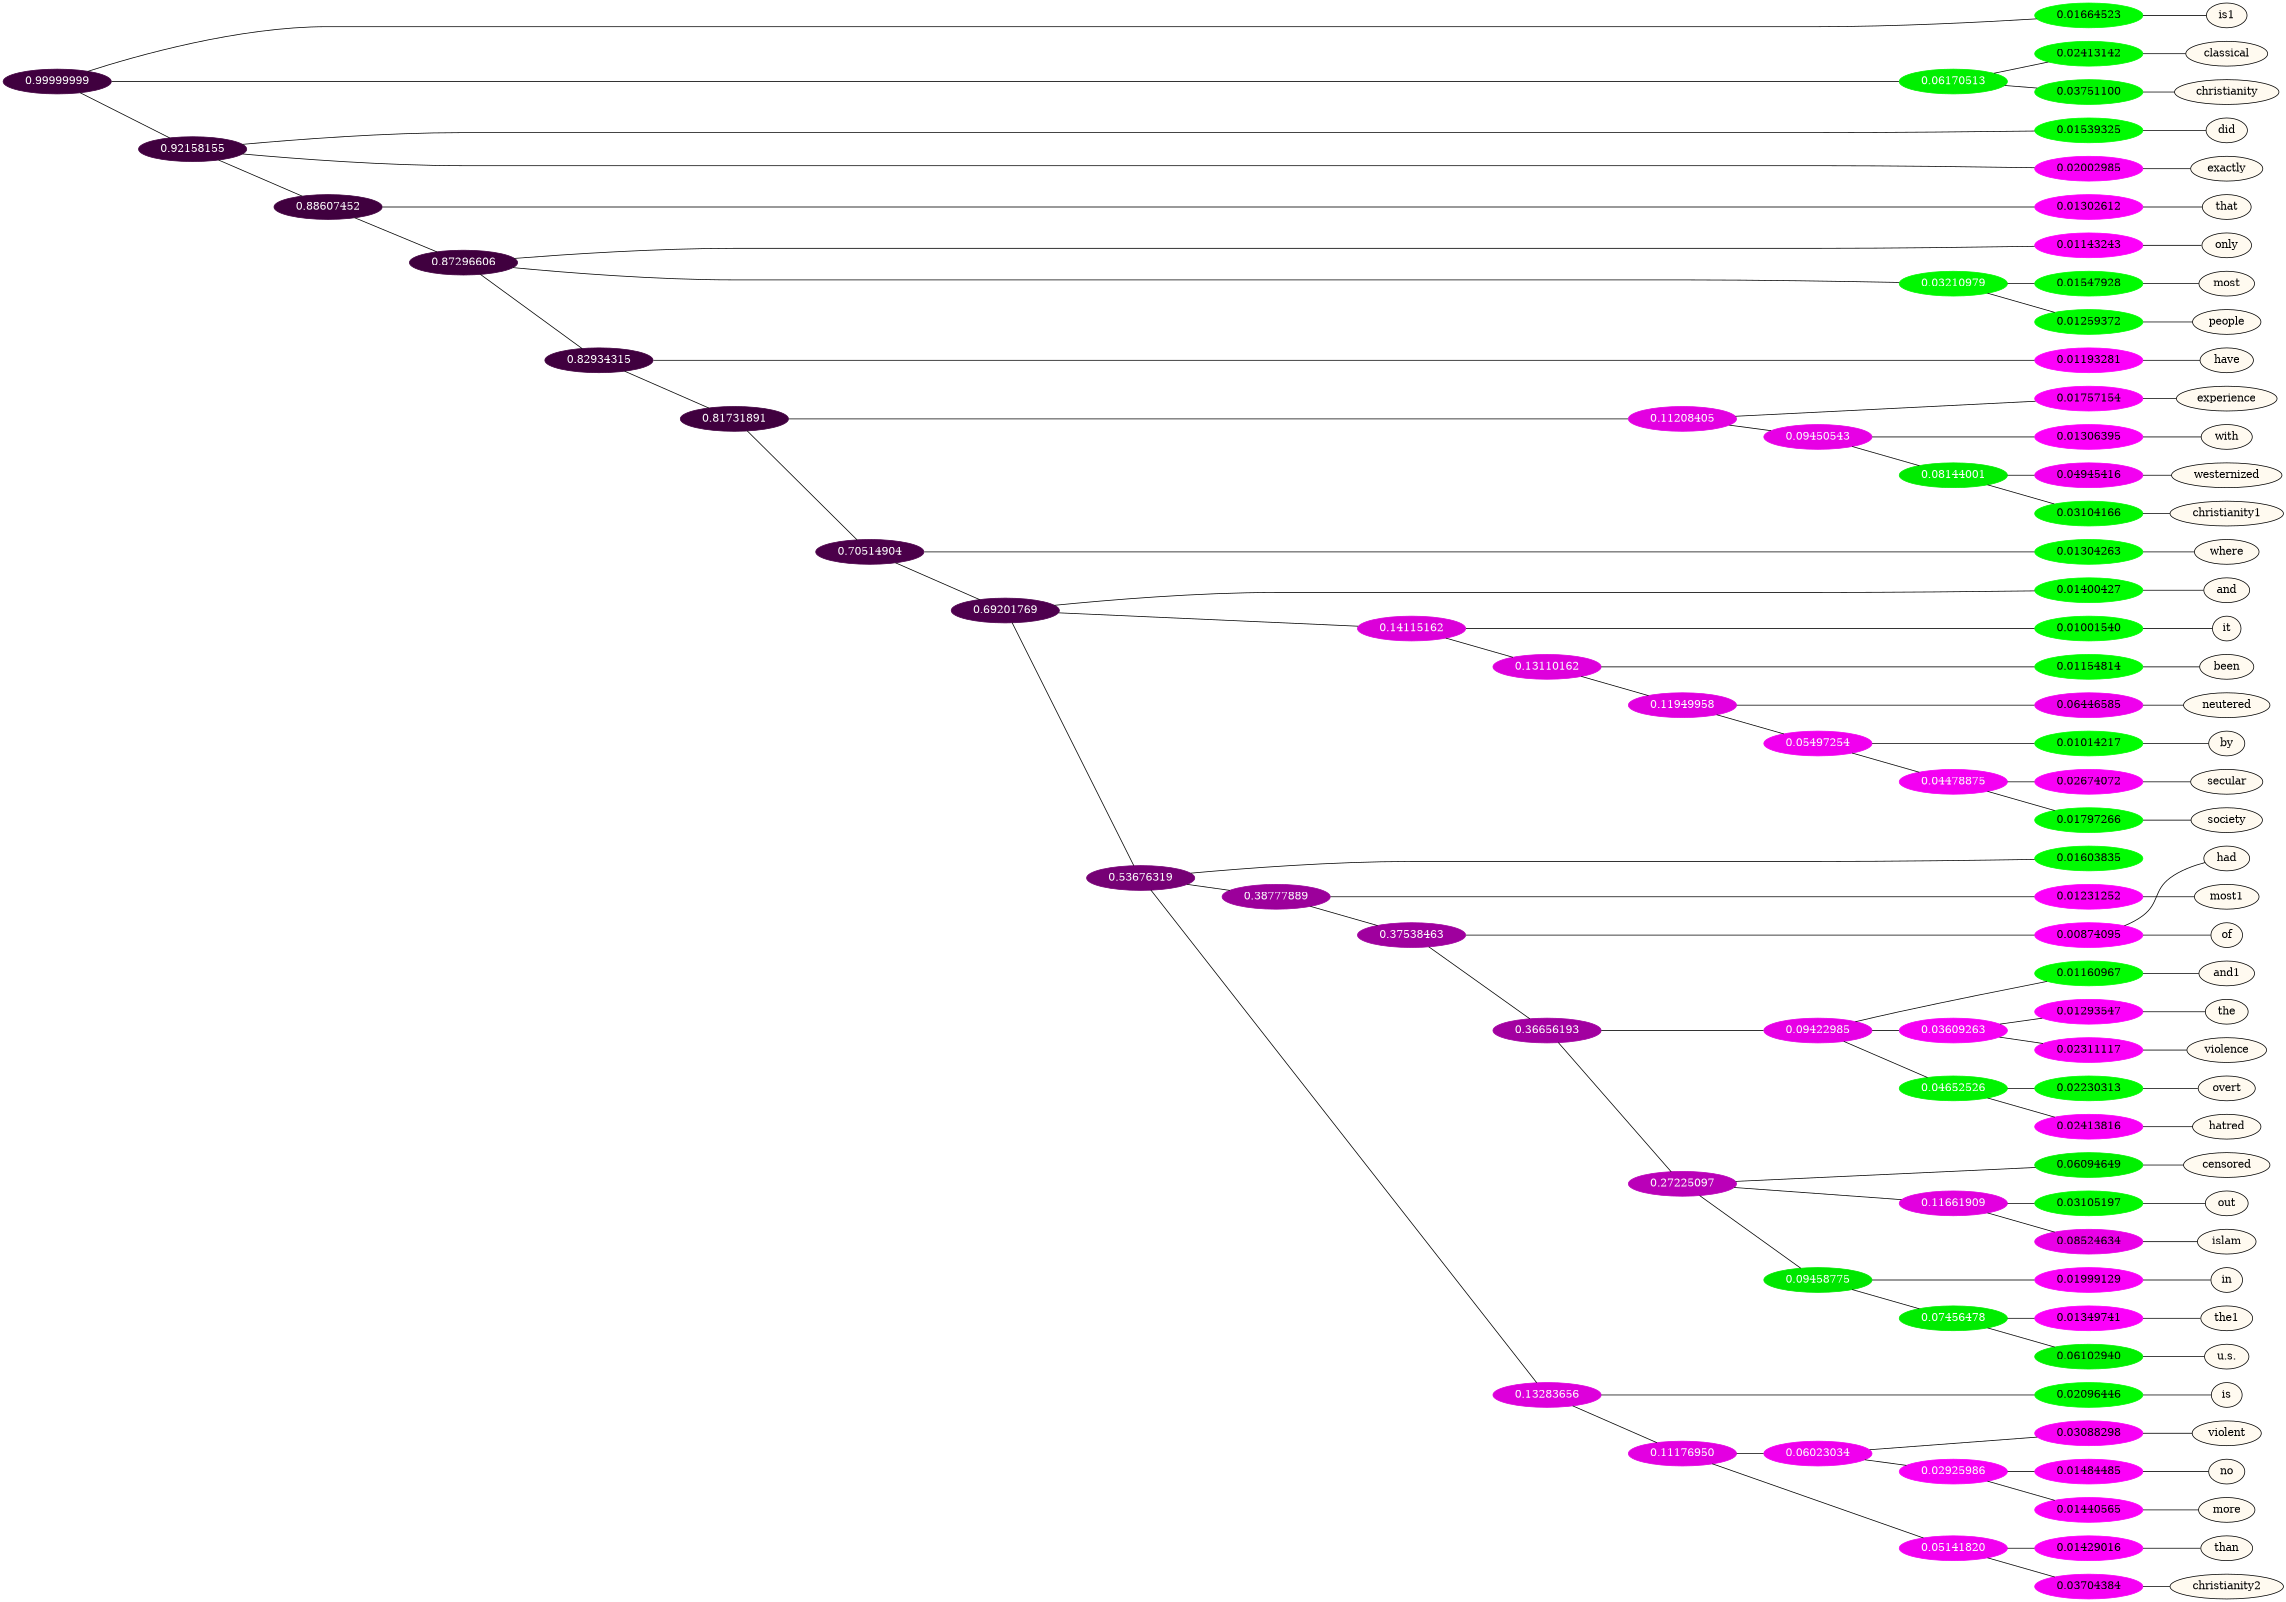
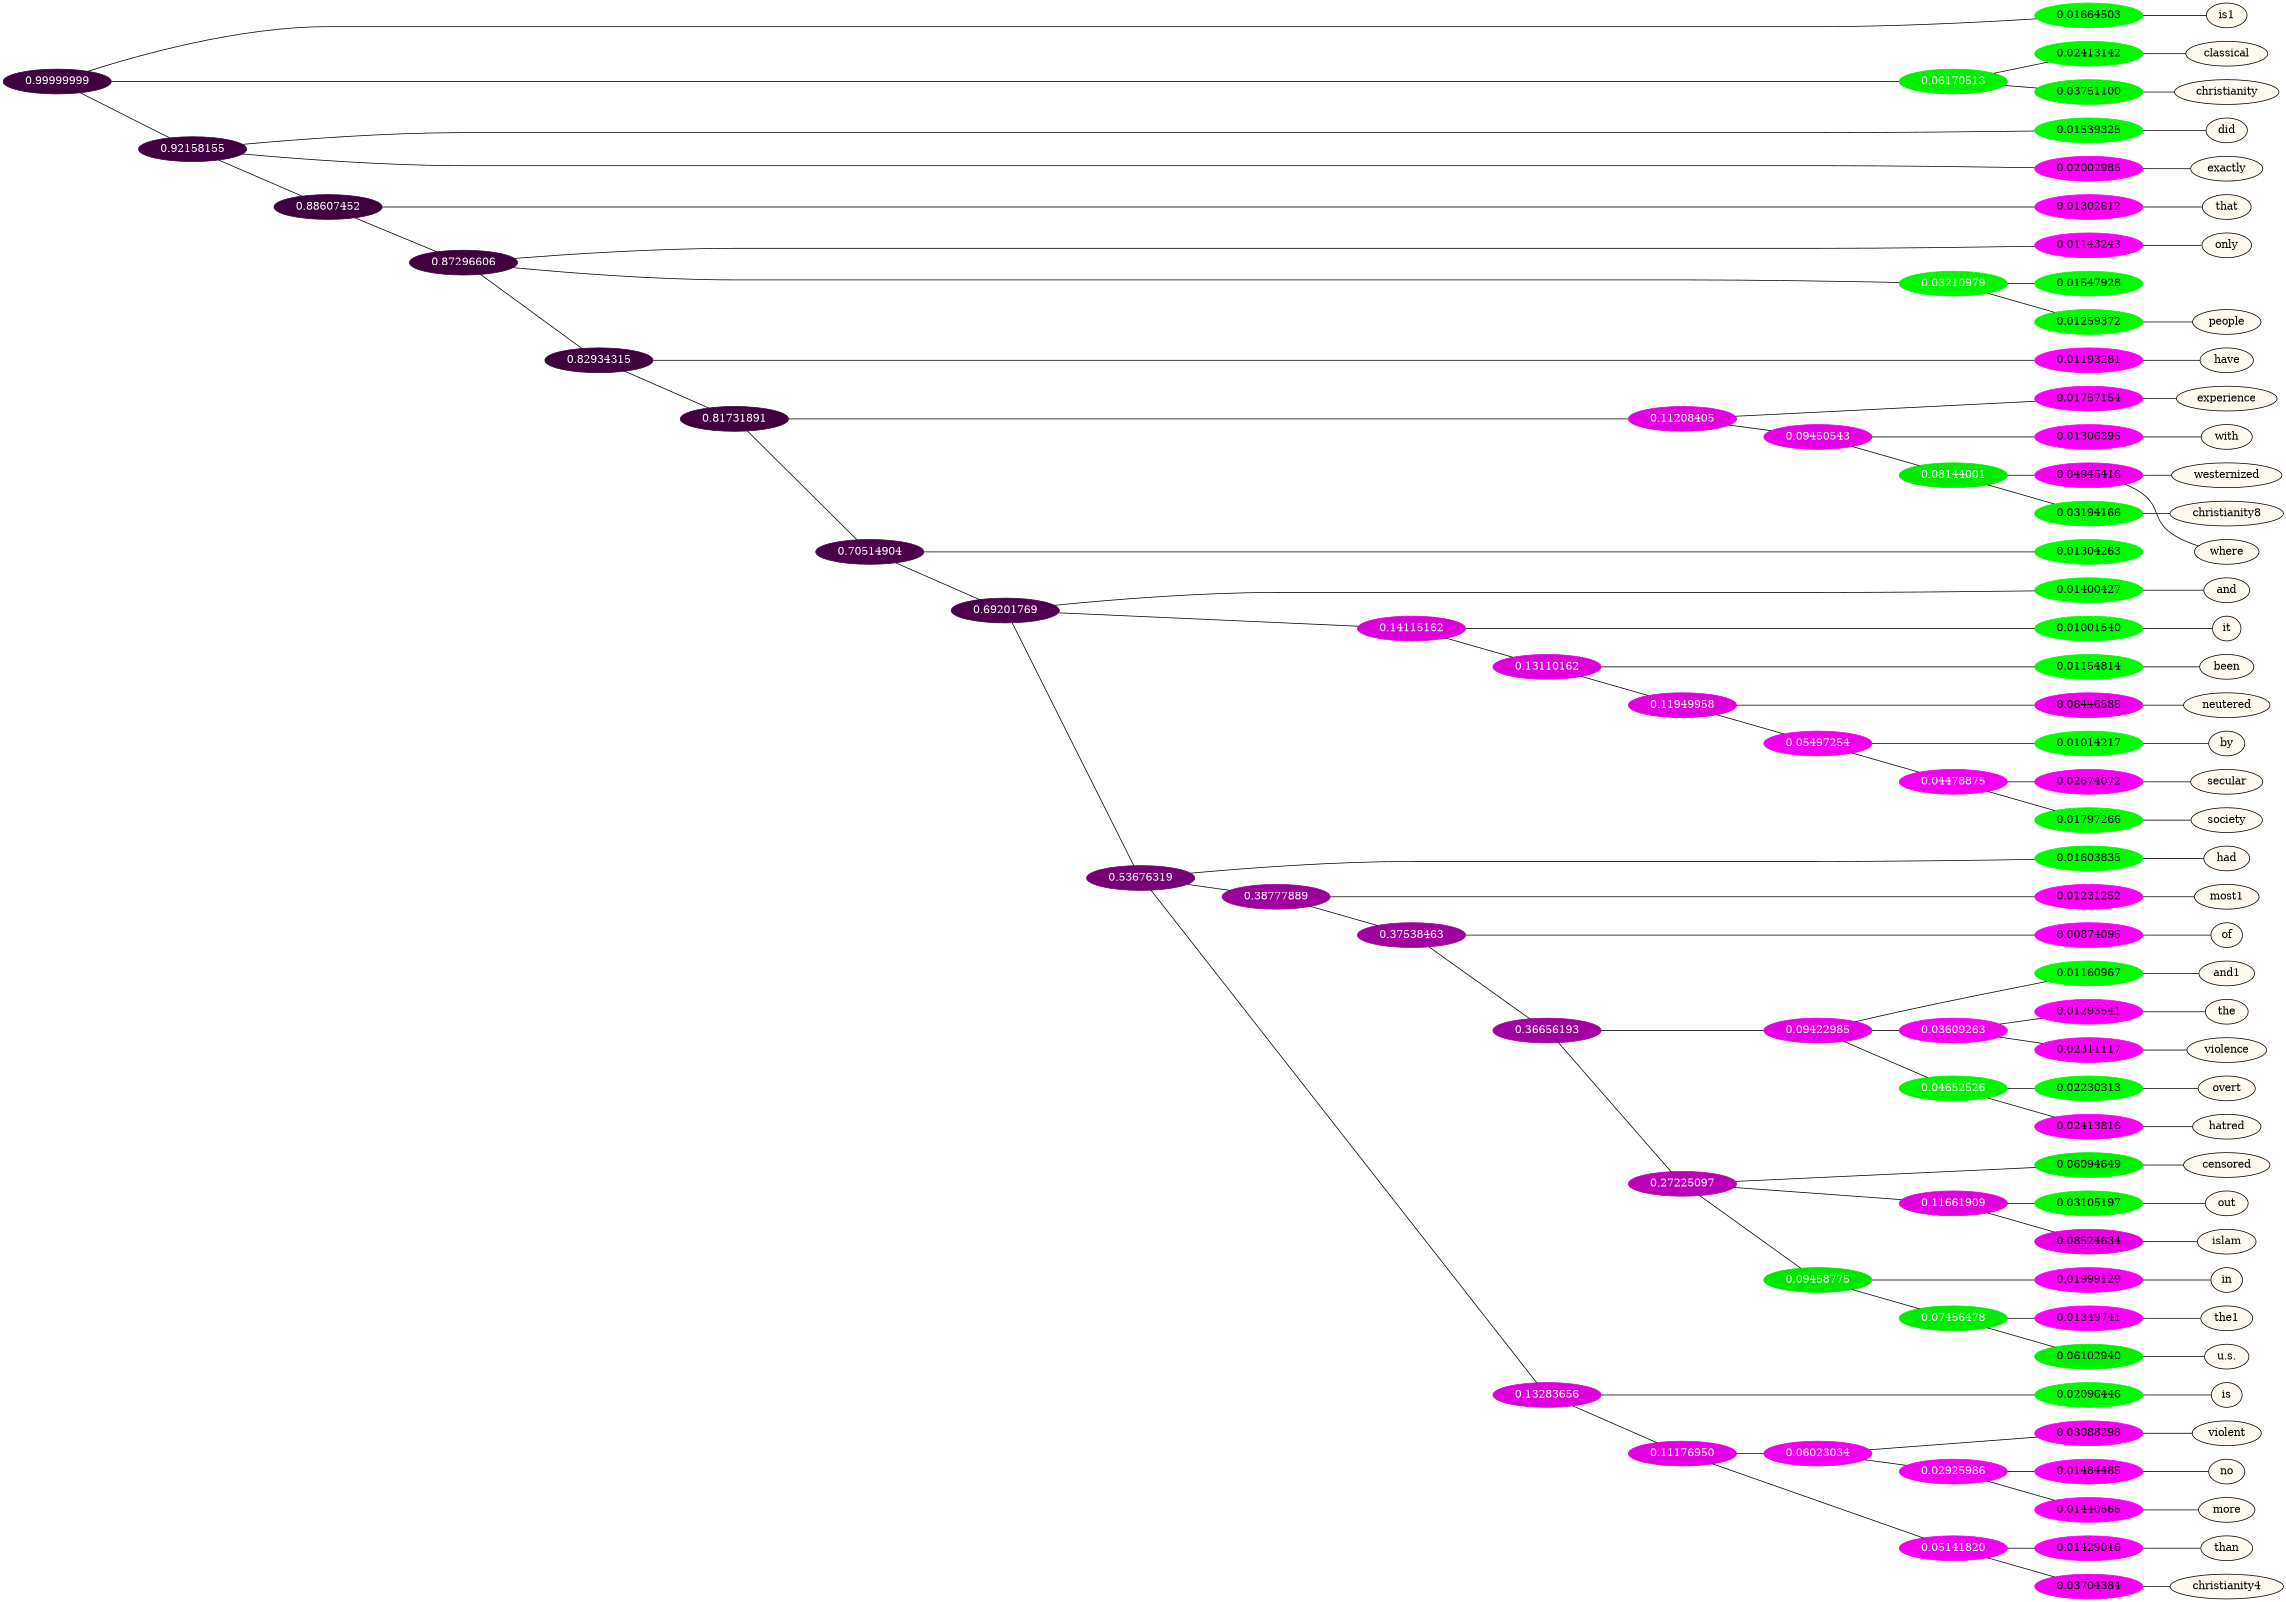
(2089, 15) -> (2089, 15)
(2227, 284) -> none
(2089, 514) -> (2089, 514)
(2227, 514) -> (2227, 514)
(2169, 552) -> (2159, 518)
(2160, 889) -> (2173, 858)
(2089, 1012) -> (2089, 1012)
(2227, 1587) -> (2227, 1587)
